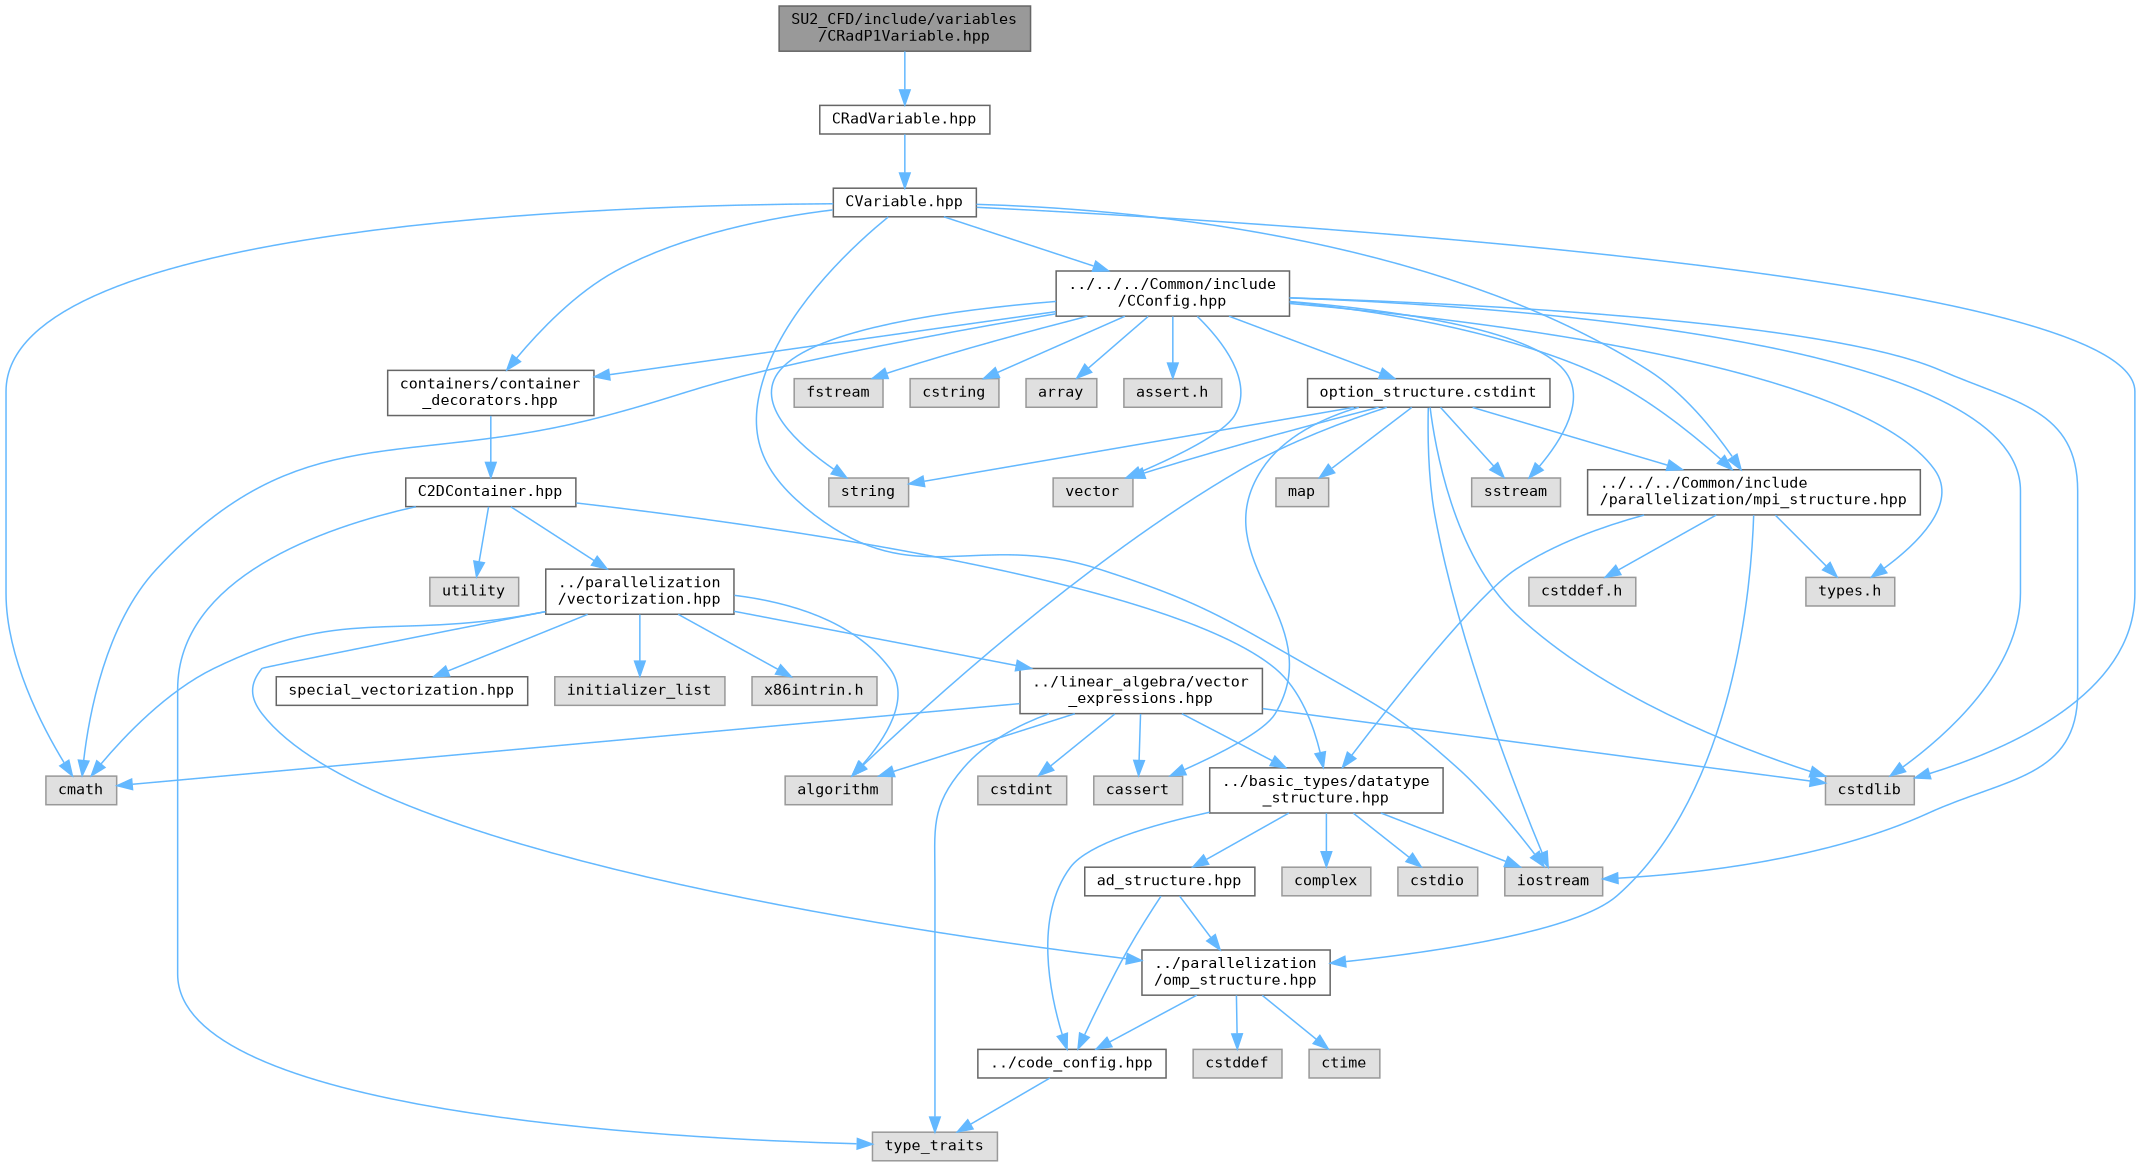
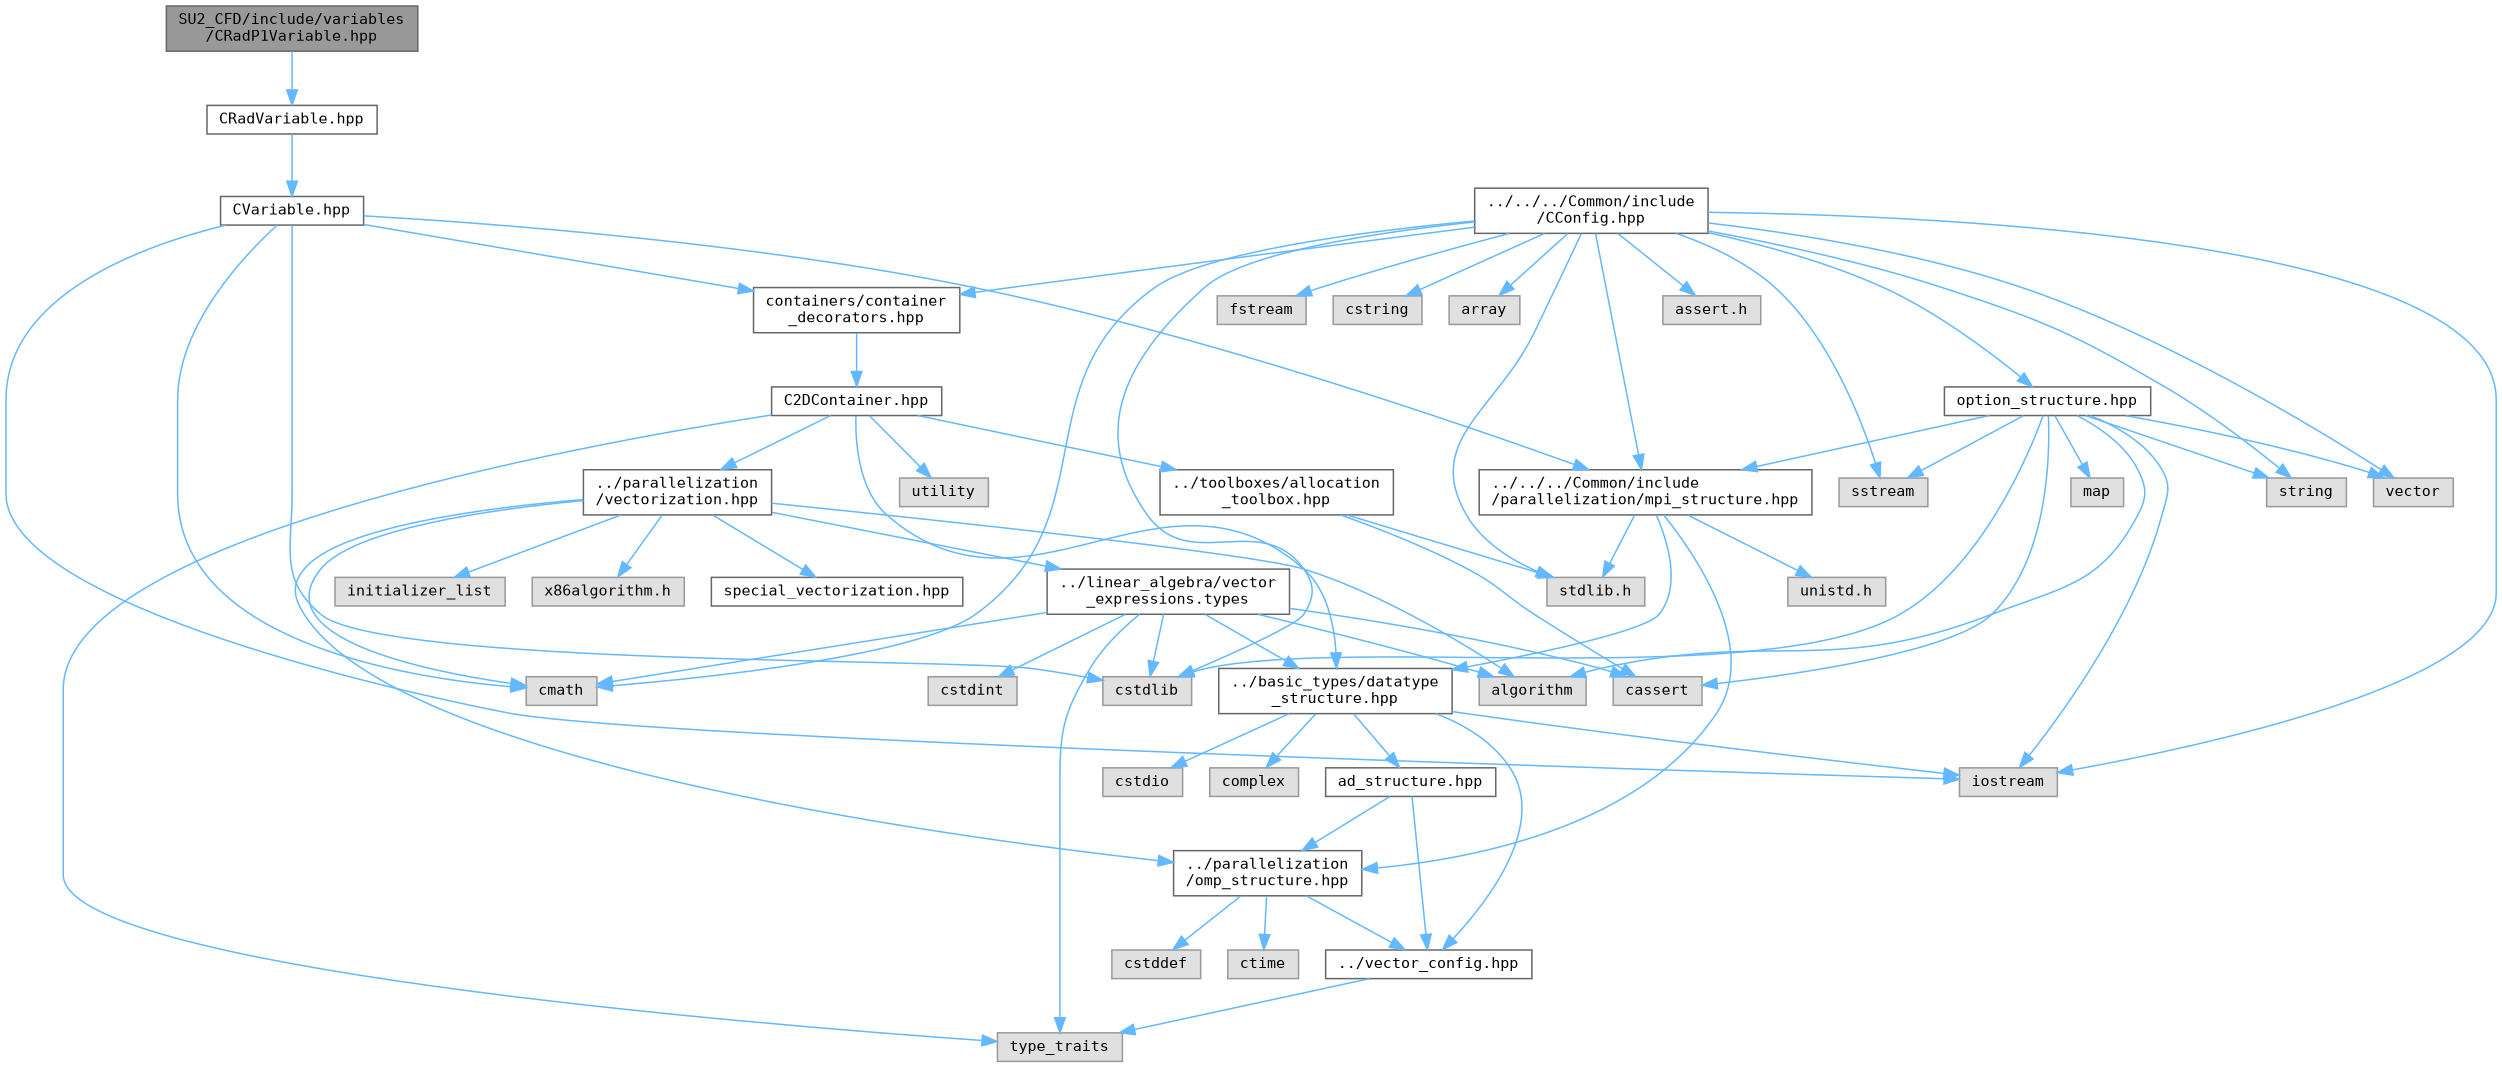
(1019, 241) -> none
(1429, 393) -> (2048, 401)
none -> (1277, 492)
(1582, 592) -> (1837, 592)
(1850, 592) -> (1596, 592)
(815, 691) -> (608, 592)
(1141, 691) -> (1168, 592)
(1072, 1064) -> (1429, 964)
